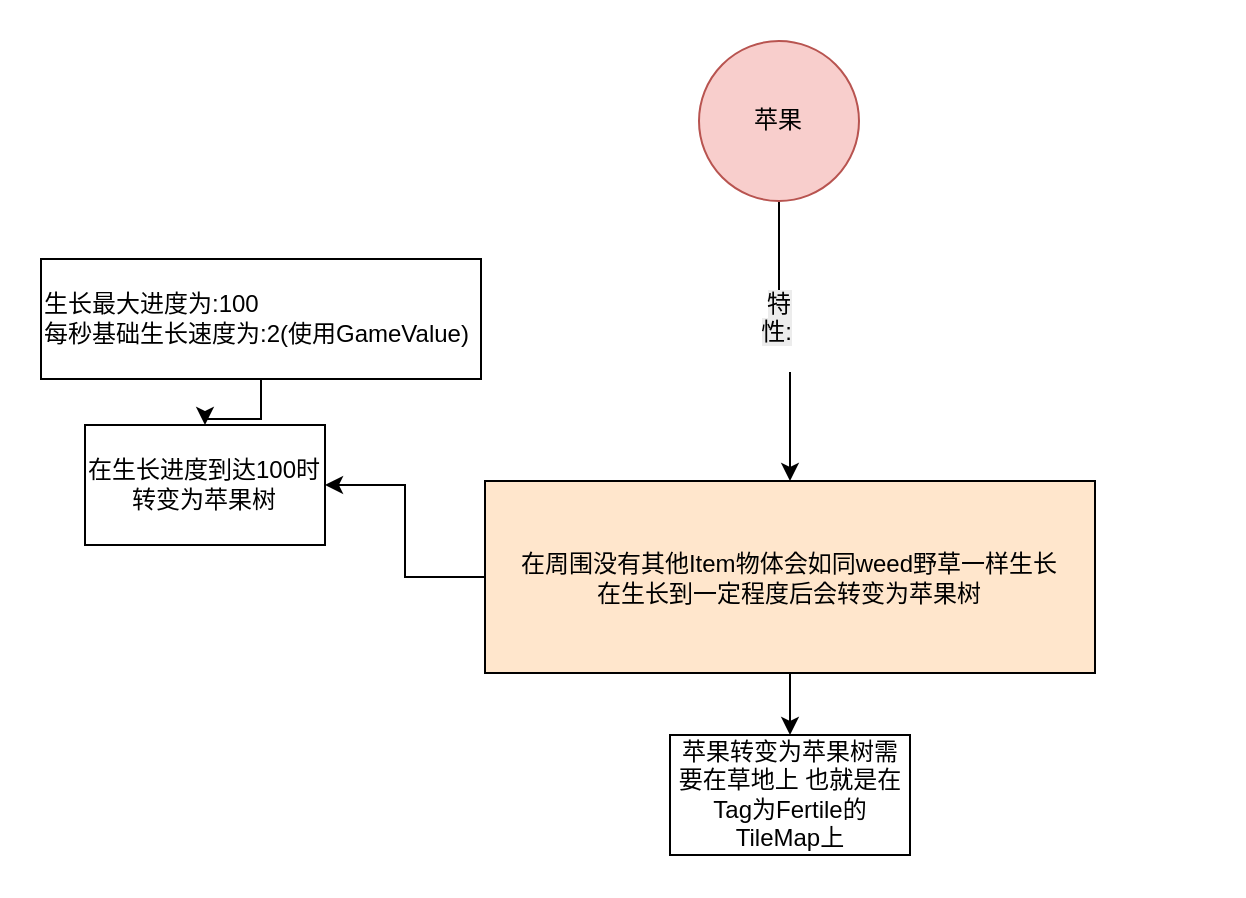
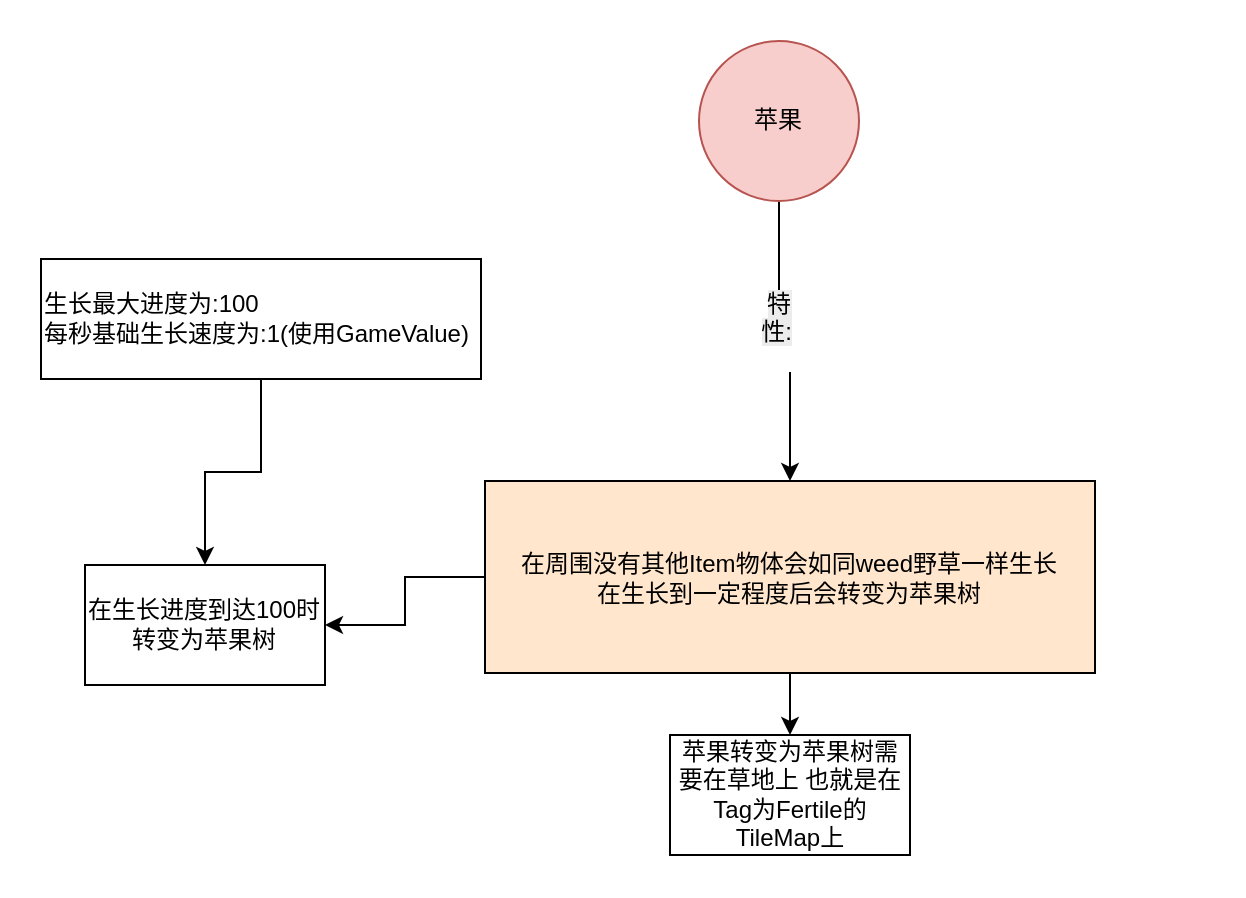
(258, 319) -> (258, 319)
(205, 485) -> (205, 625)
